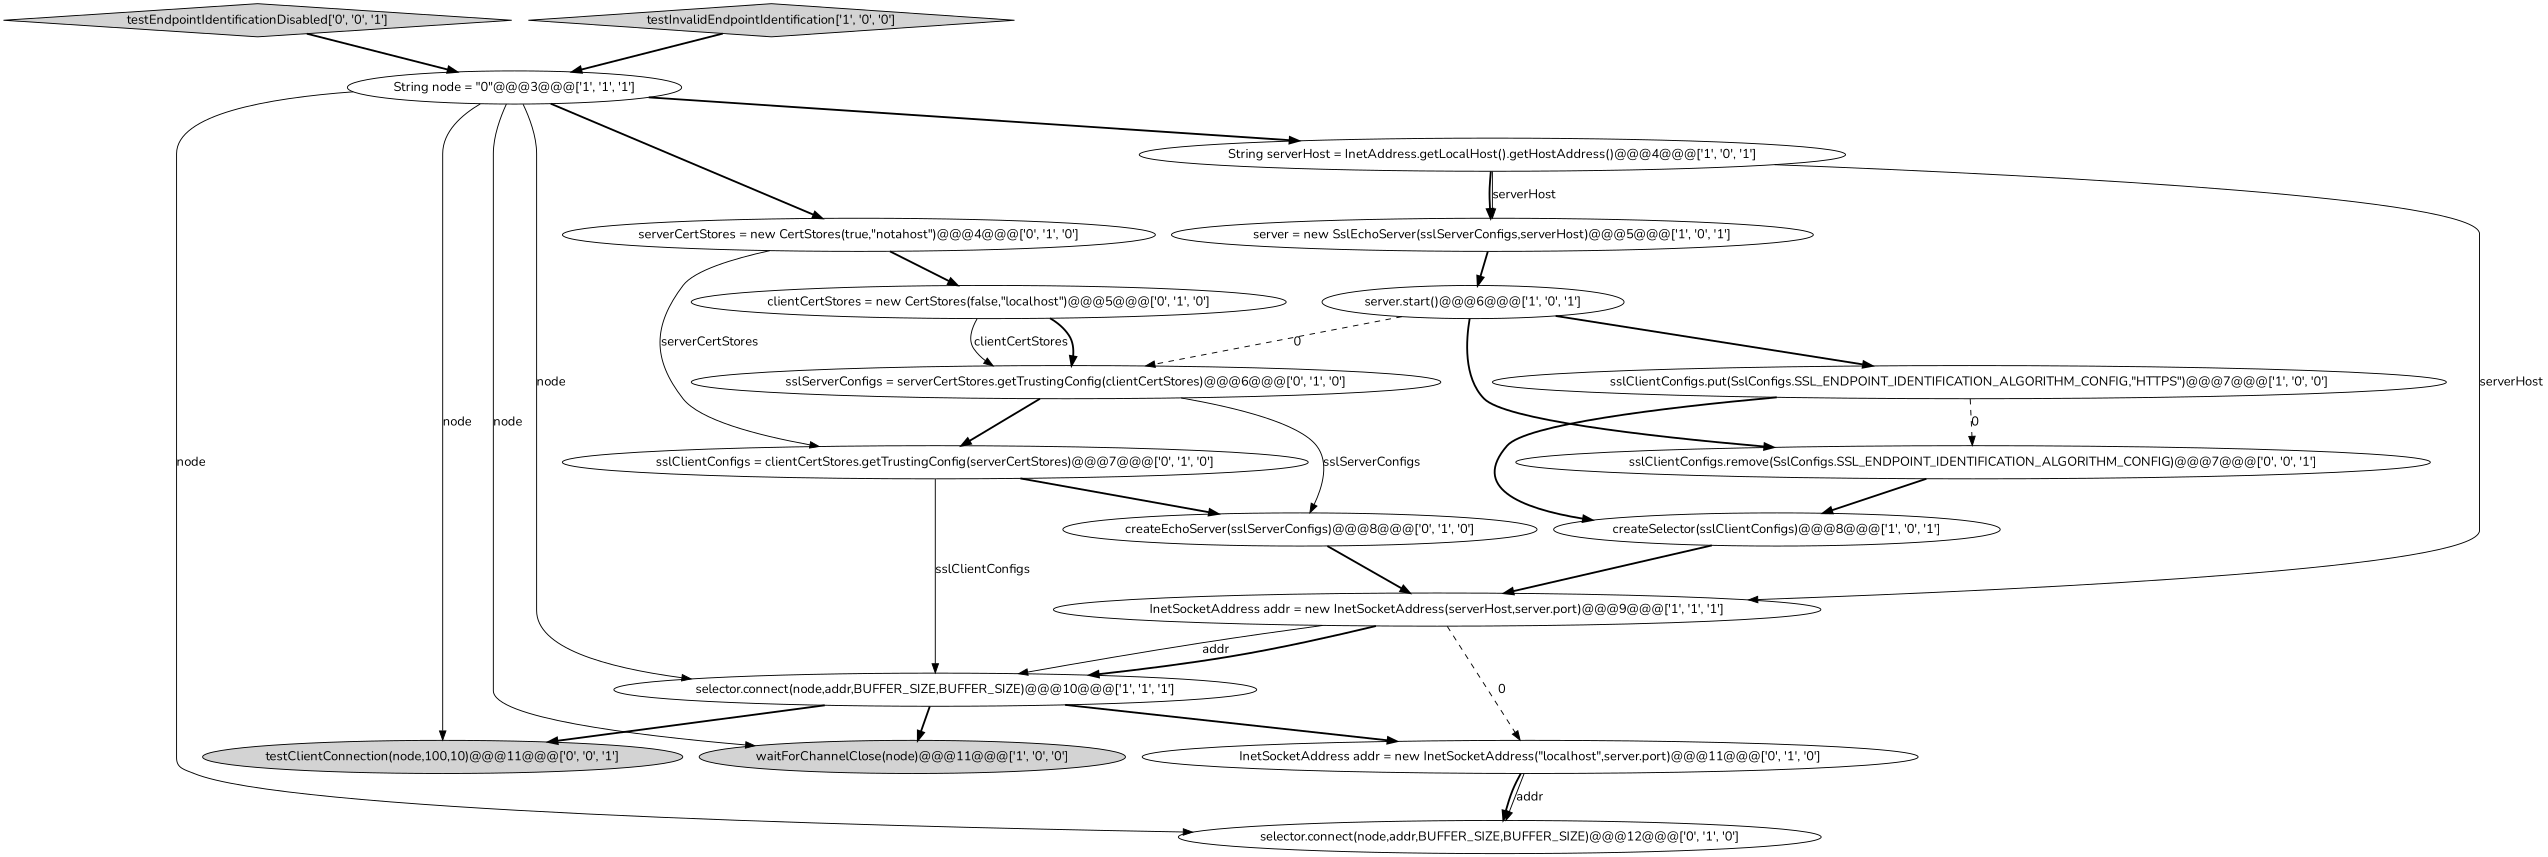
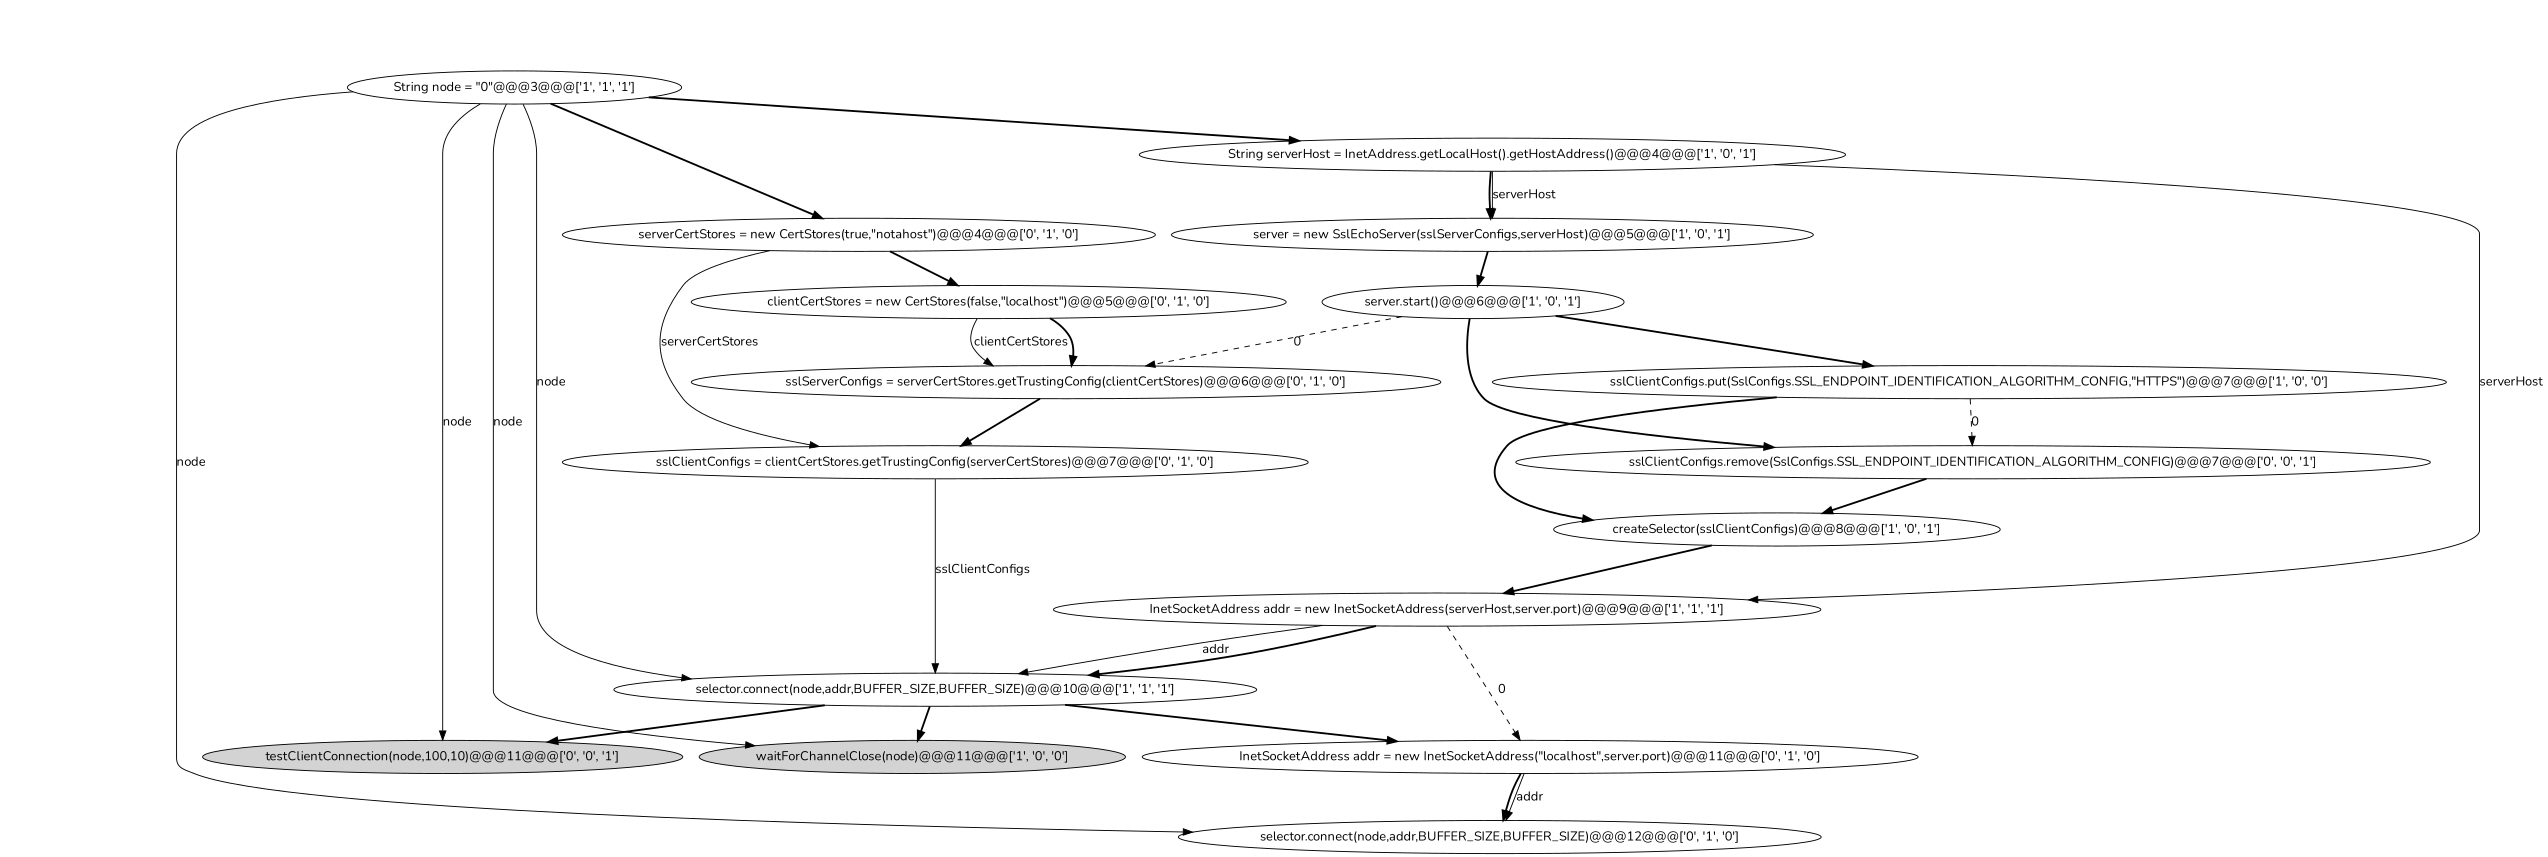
(258, 20) -> none
(771, 20) -> none
(1300, 529) -> none
